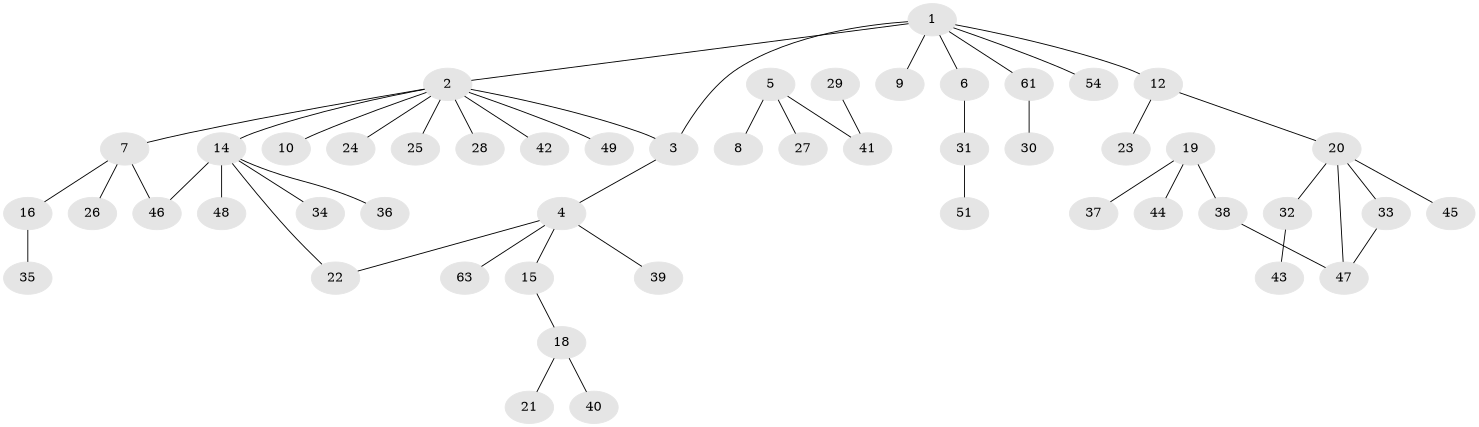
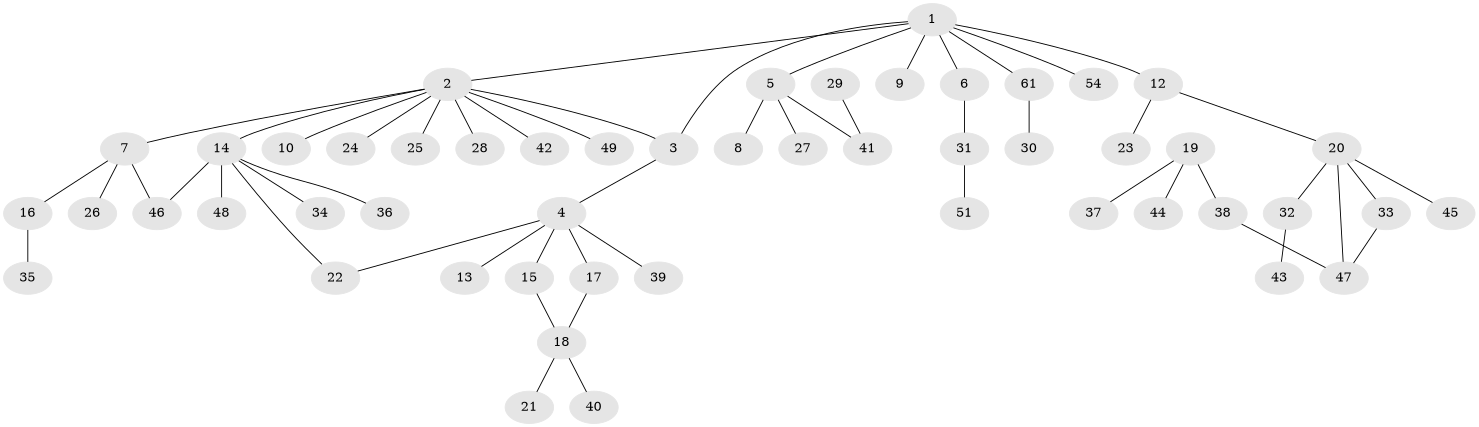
none -> (850, 50)
(465, 278) -> (465, 278)
none -> (594, 278)
